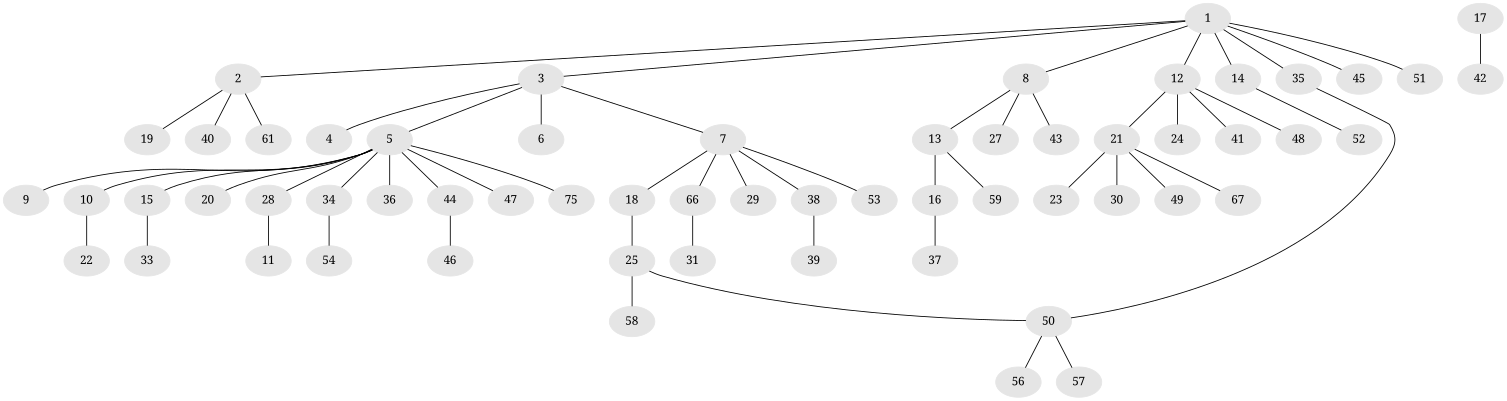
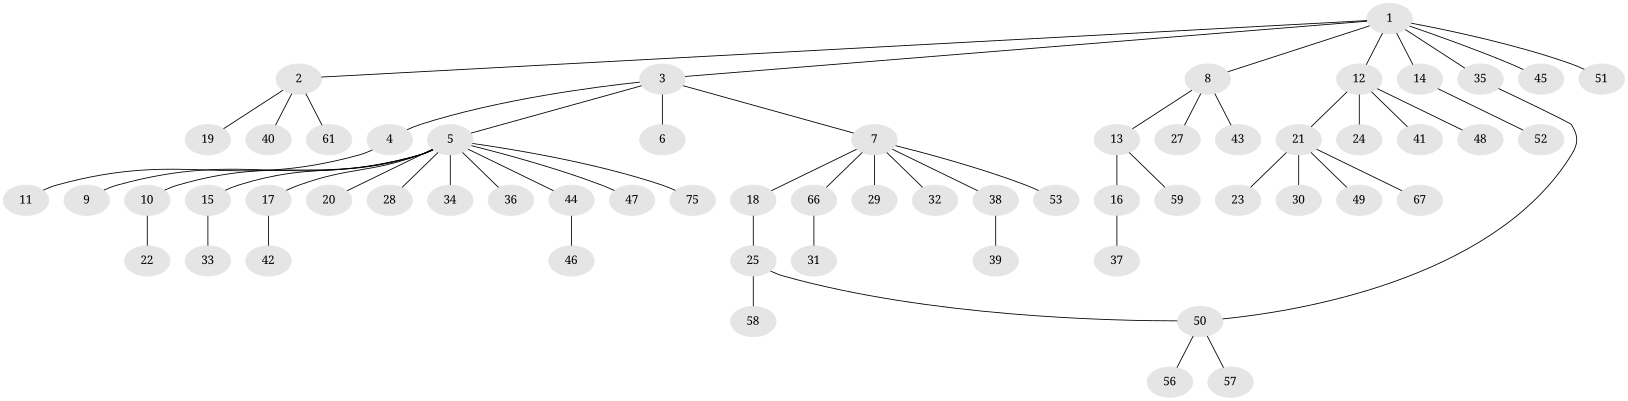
none -> (333, 175)
none -> (935, 200)
(268, 231) -> (158, 170)
(329, 261) -> none
